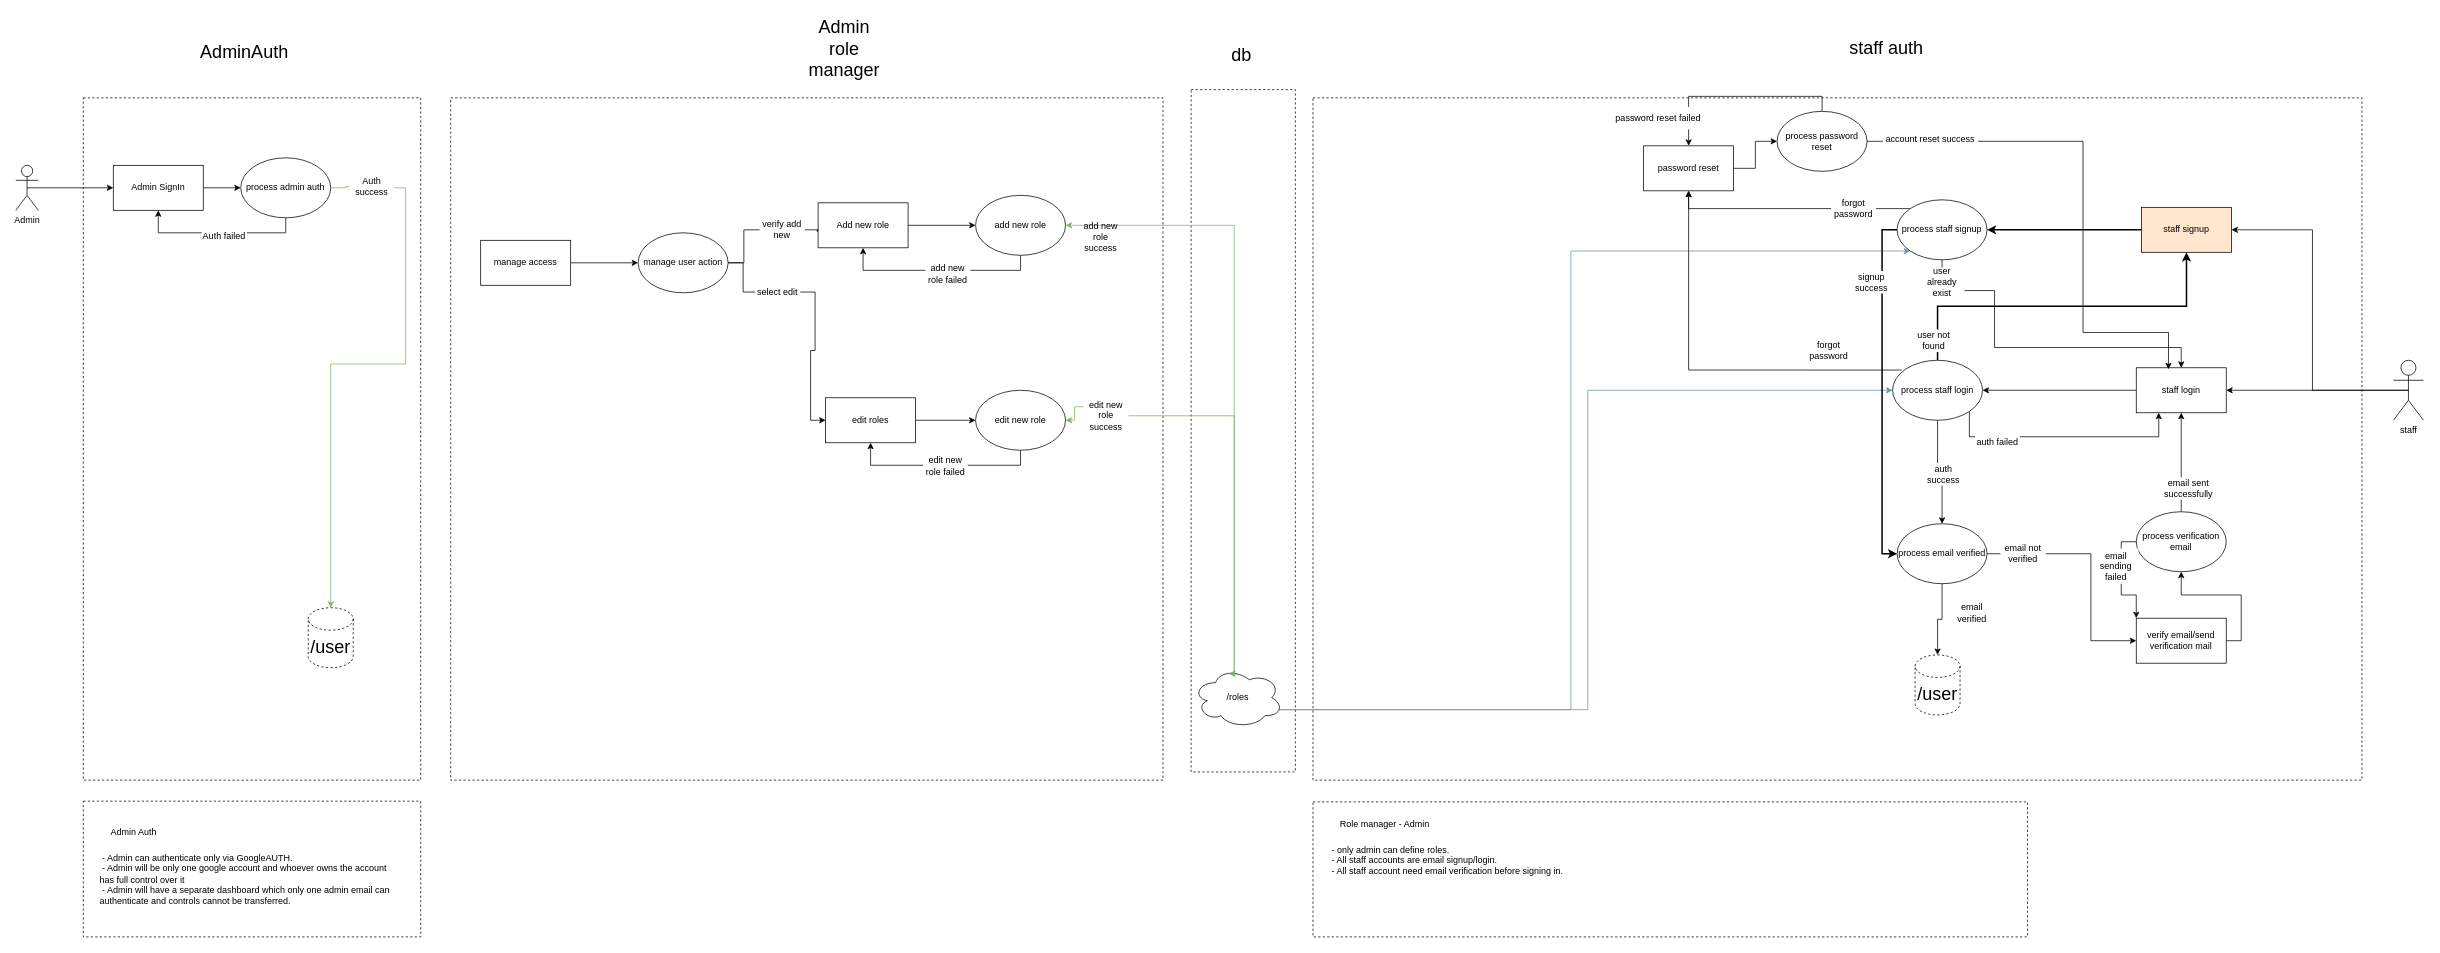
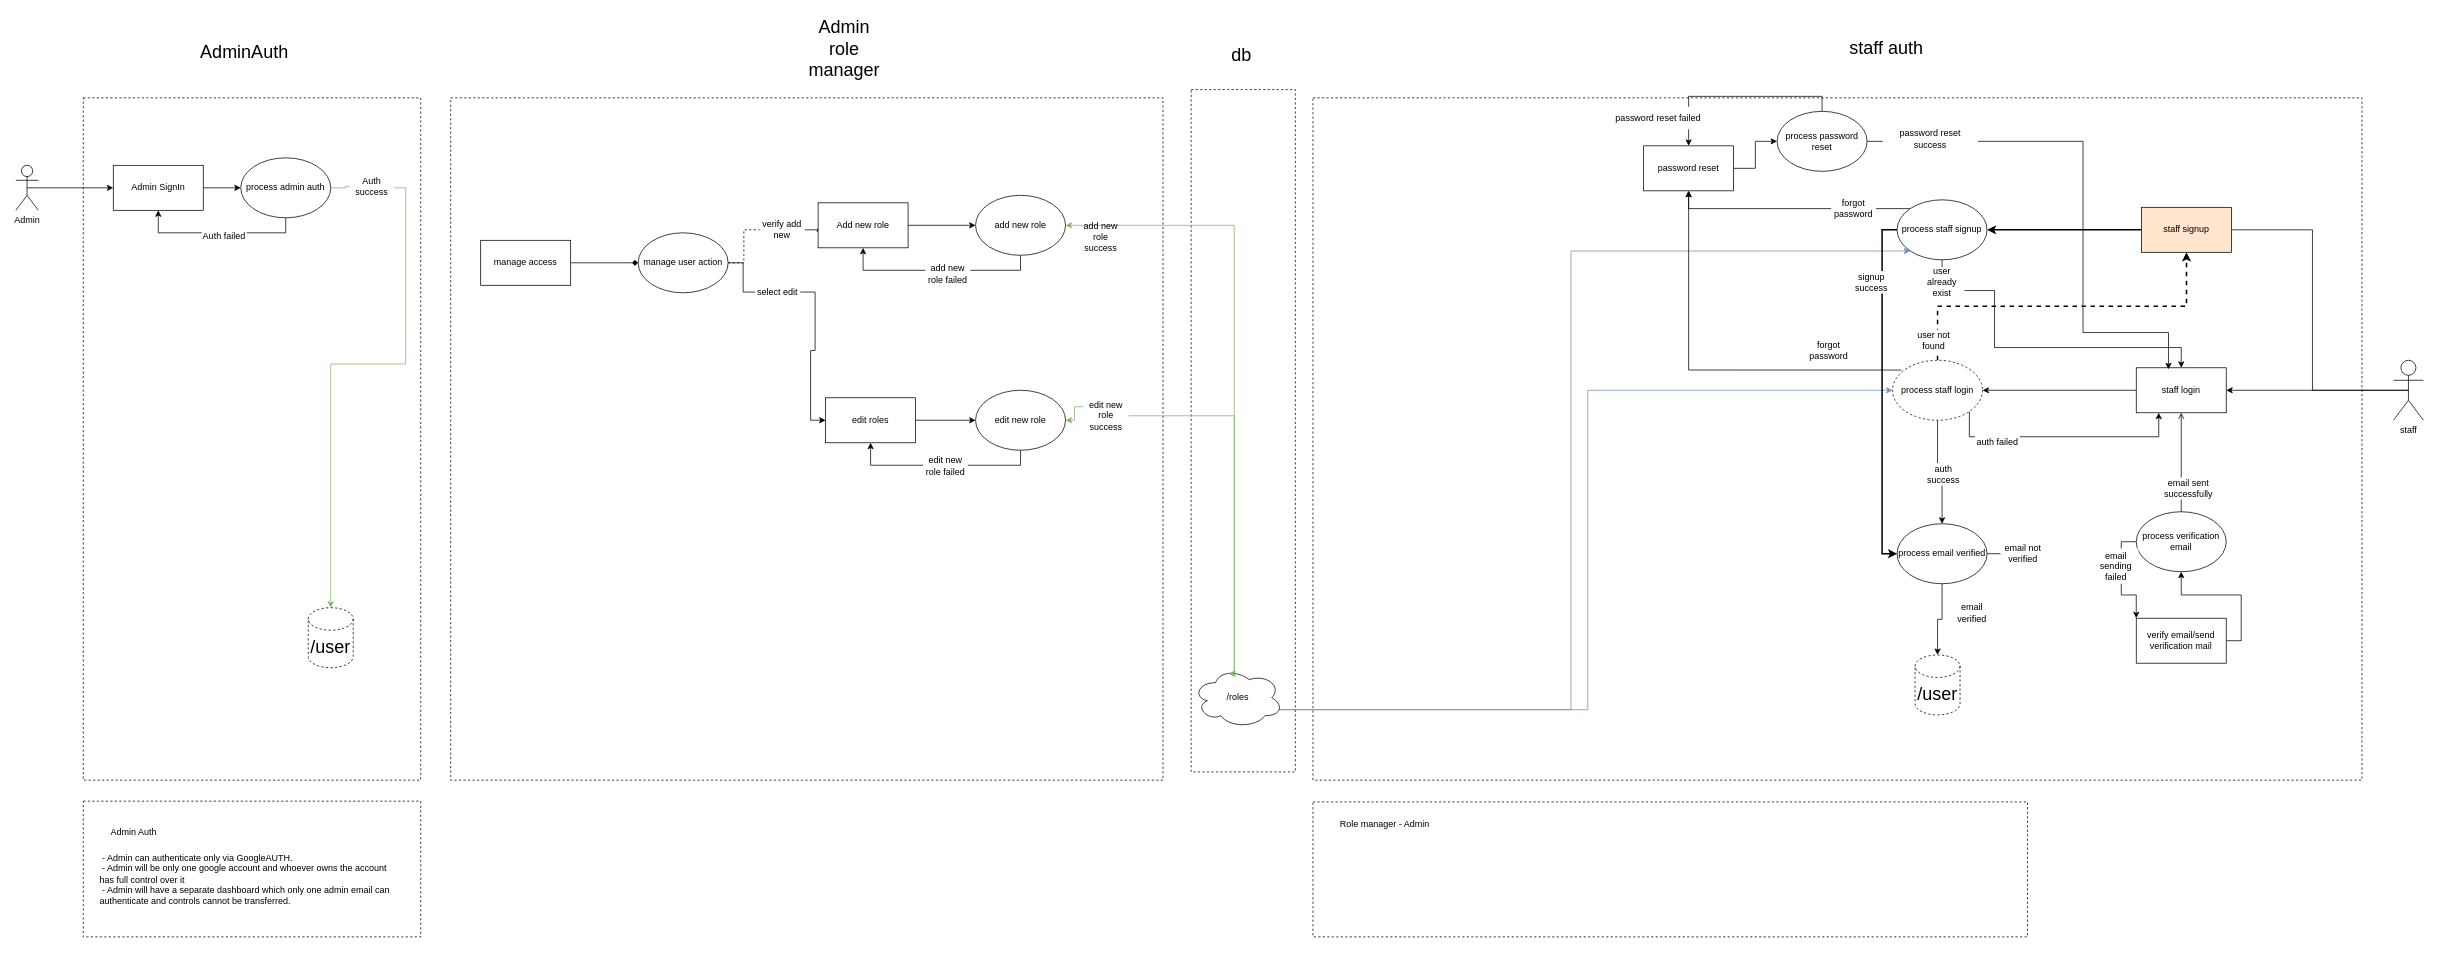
(1931, 139) -> (1931, 139)
(2238, 230) -> (2236, 230)
(744, 239) -> (744, 239)
(631, 263) -> (631, 263)
(2074, 306) -> (2074, 306)
(1938, 390) -> (1938, 390)
(2181, 419) -> (2181, 418)
(2069, 554) -> none
(1668, 862) -> none
